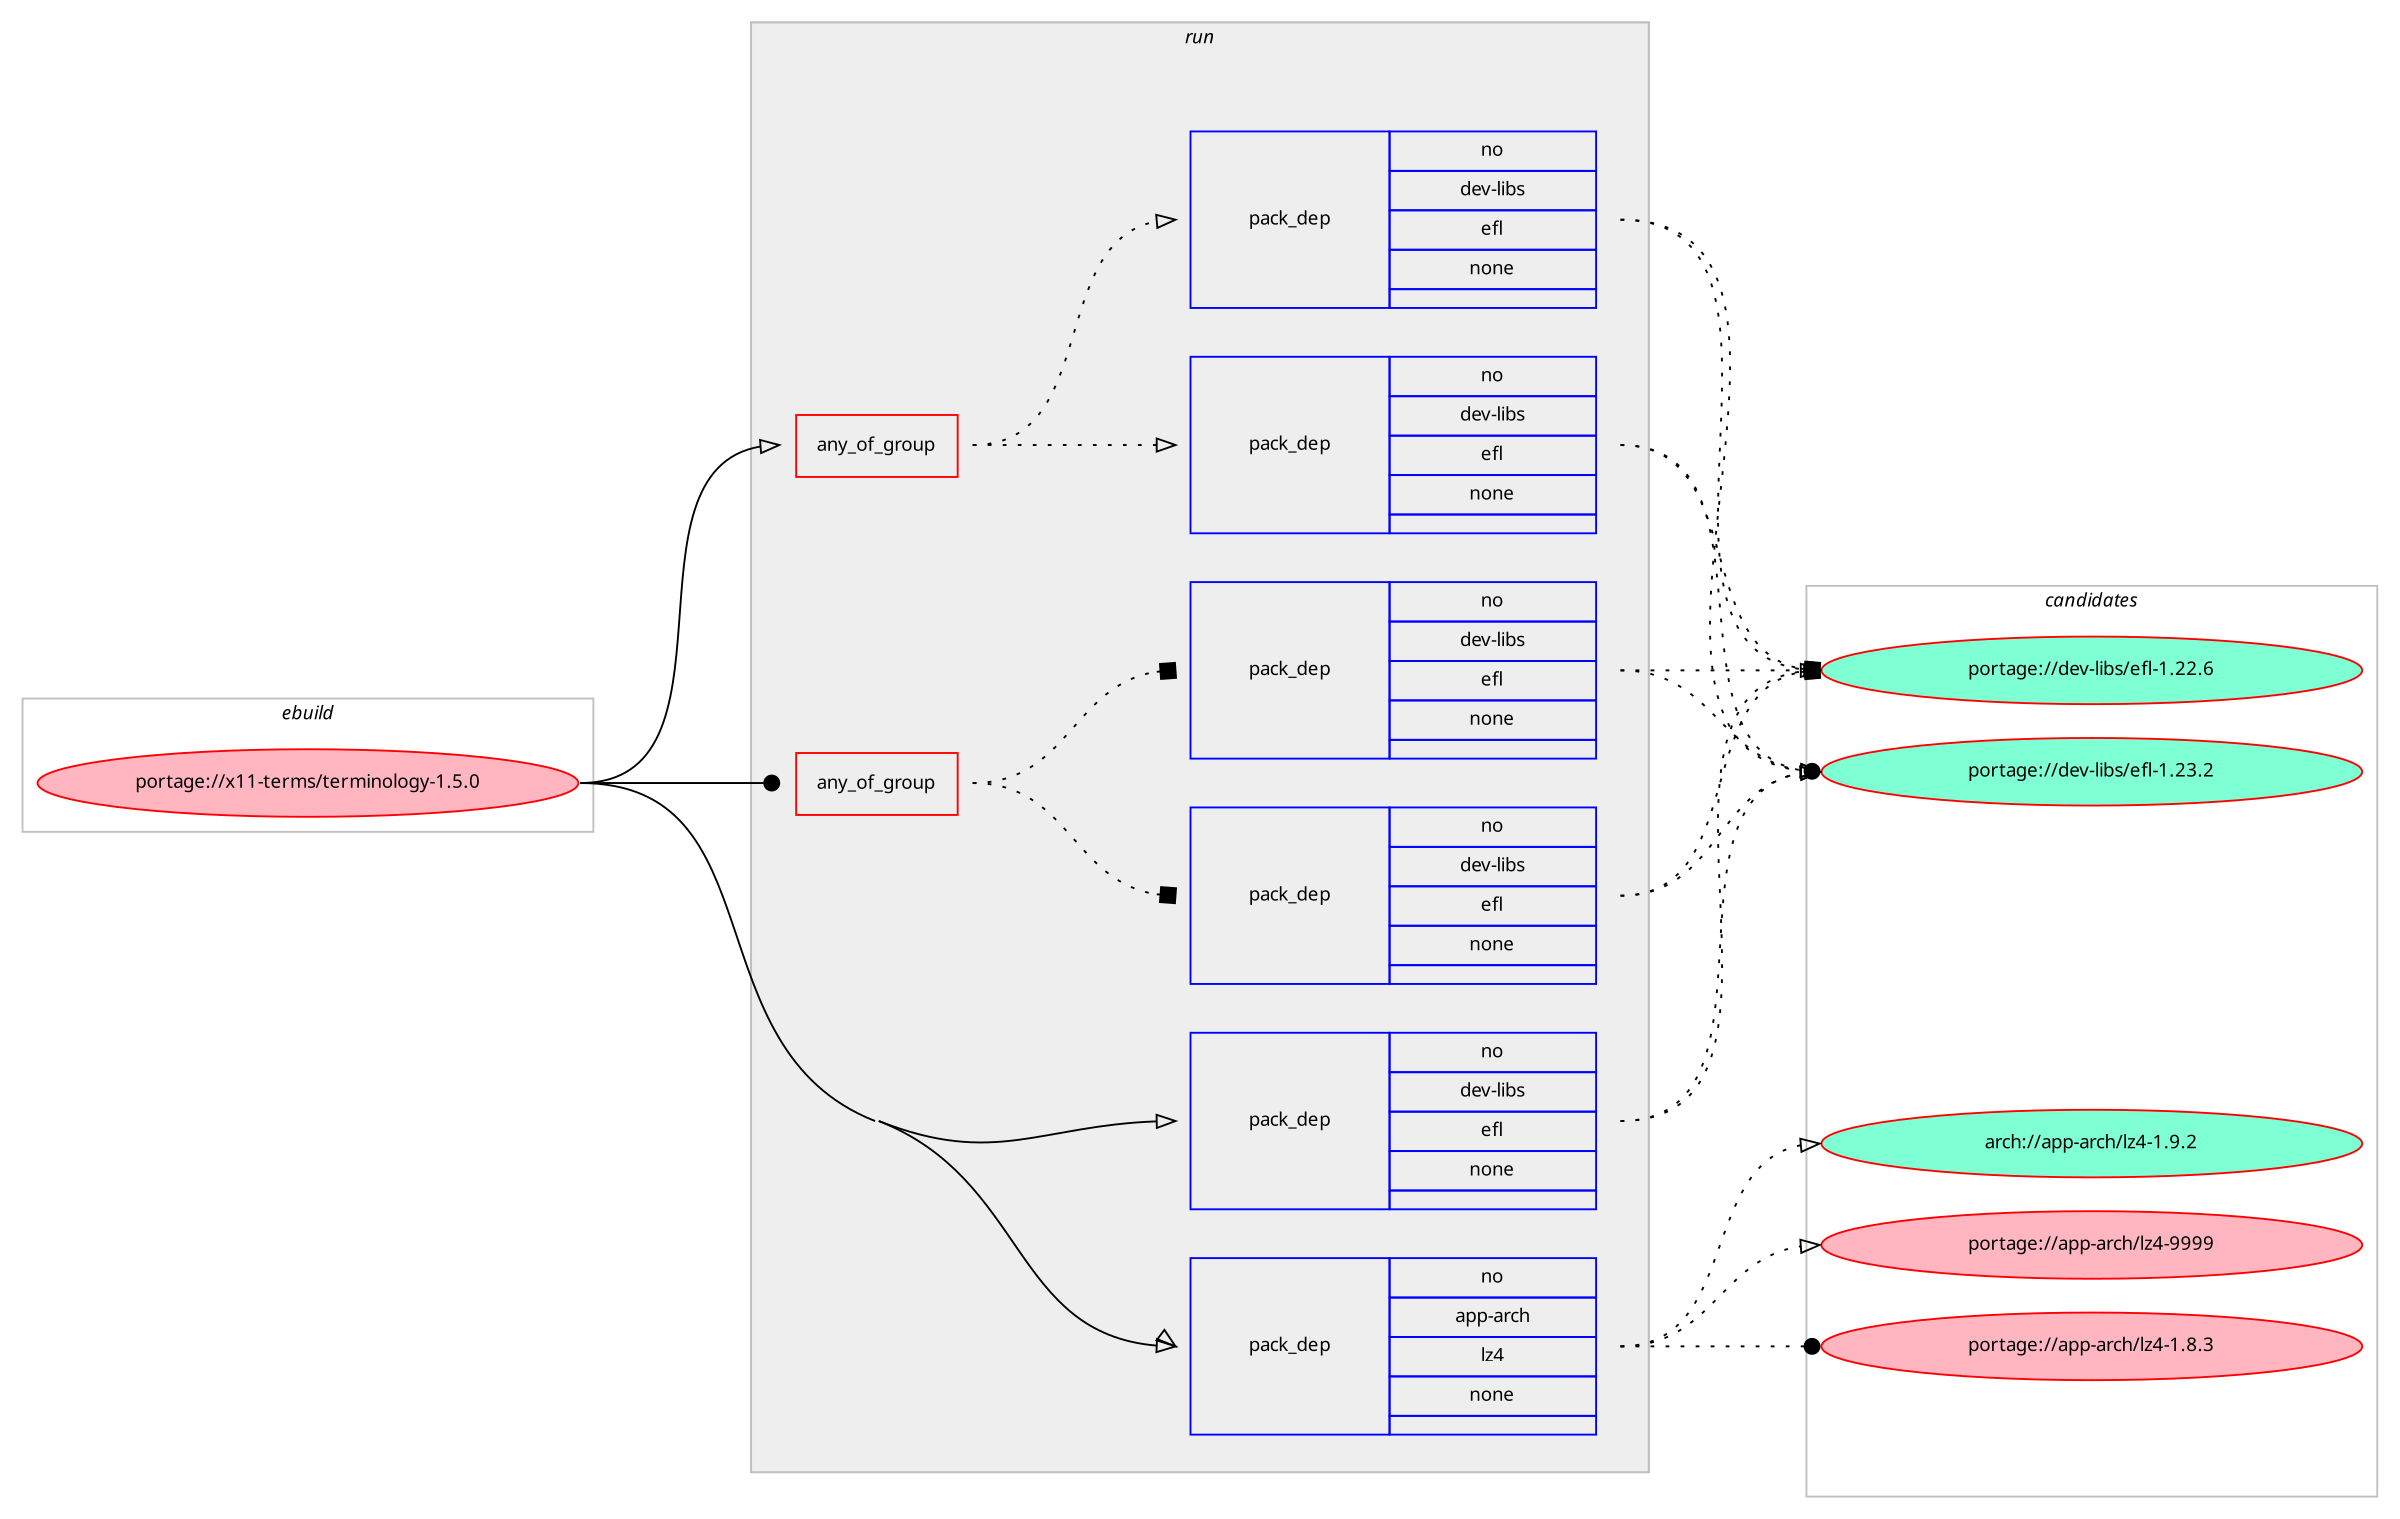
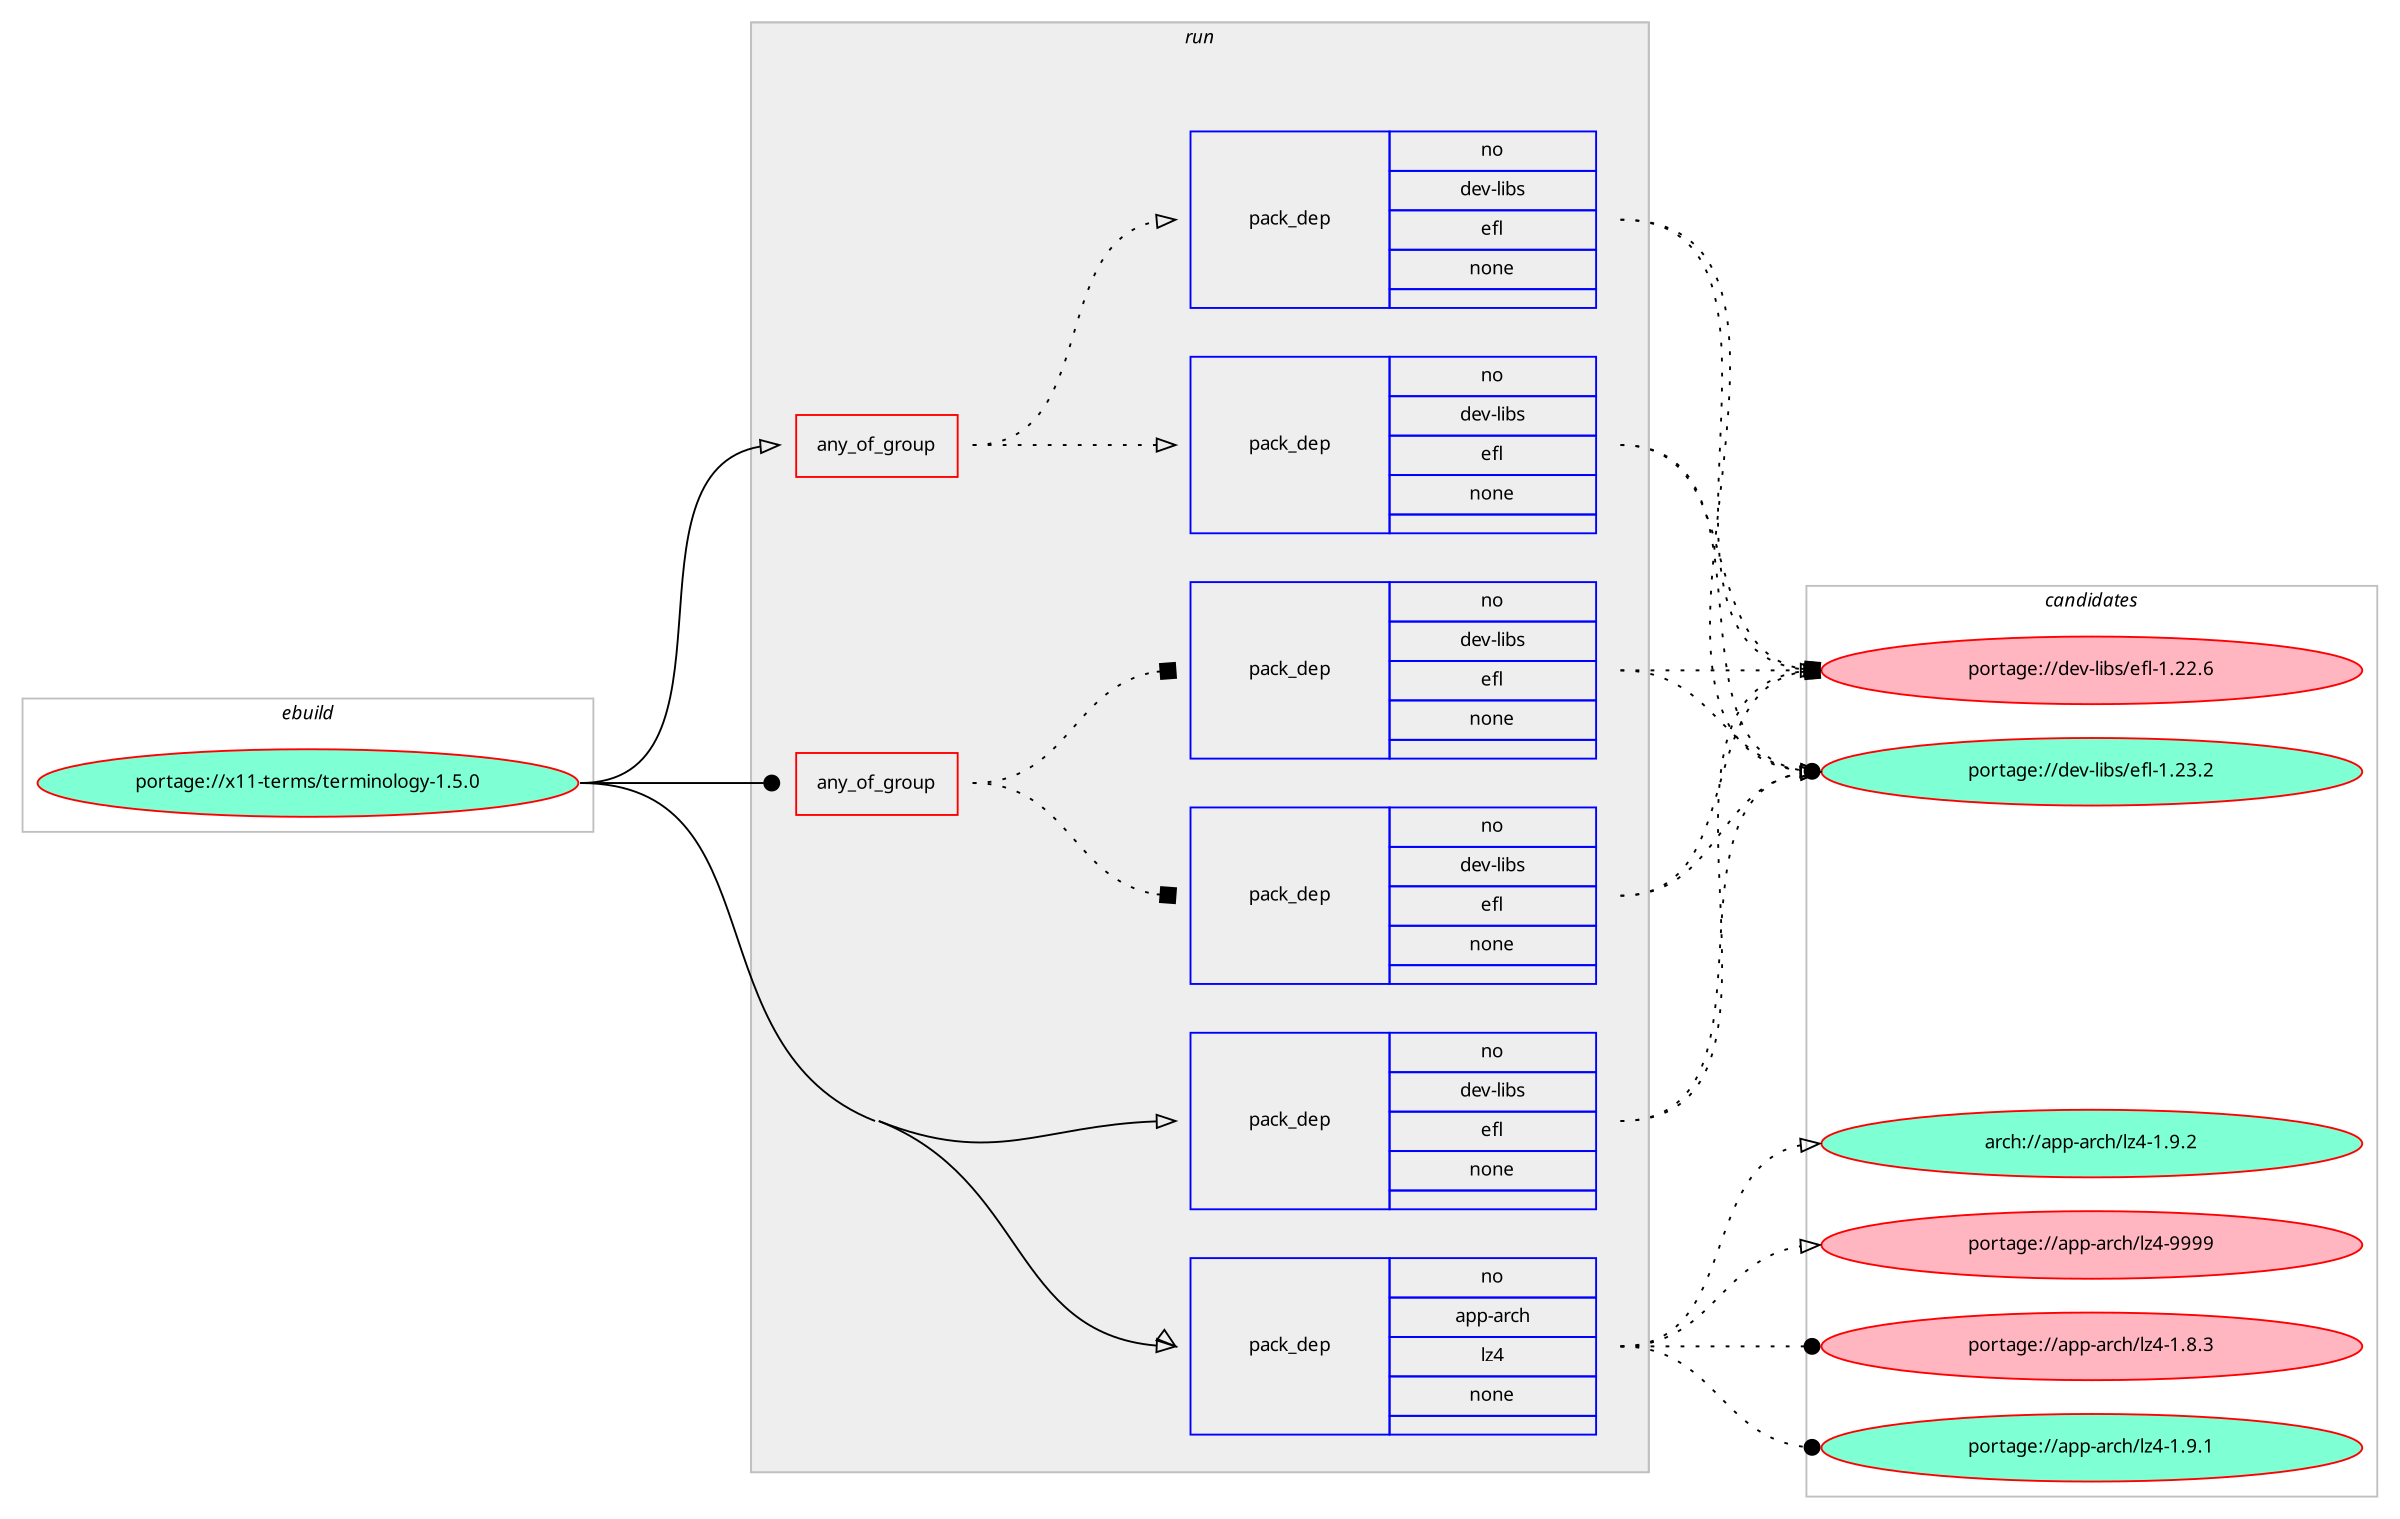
(2092, 670) -> (2092, 670)
(308, 783) -> (308, 783)
none -> (2092, 1448)
